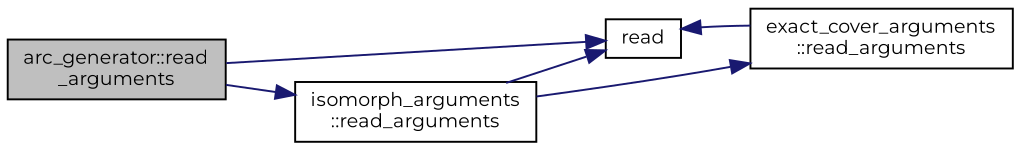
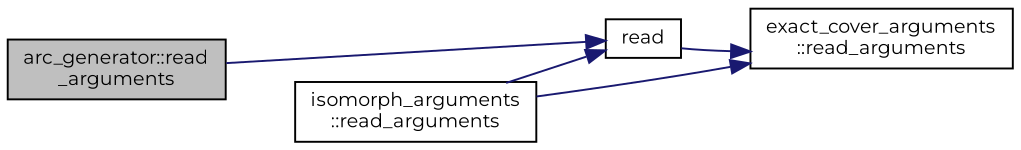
(726, 26) -> (706, 50)
(251, 88) -> none
